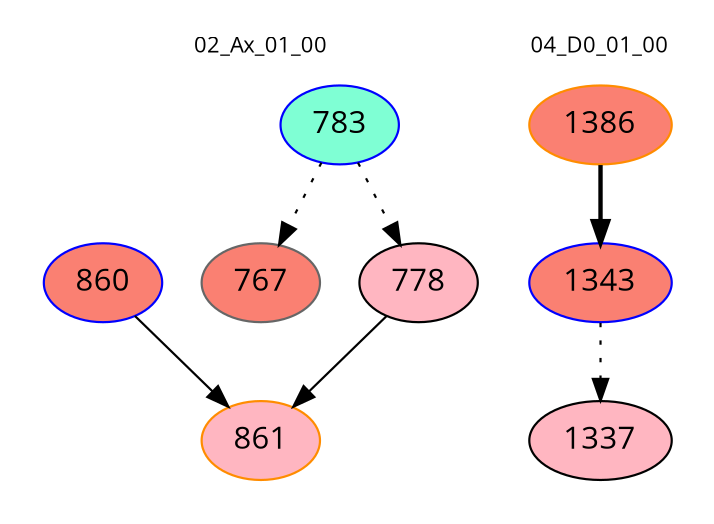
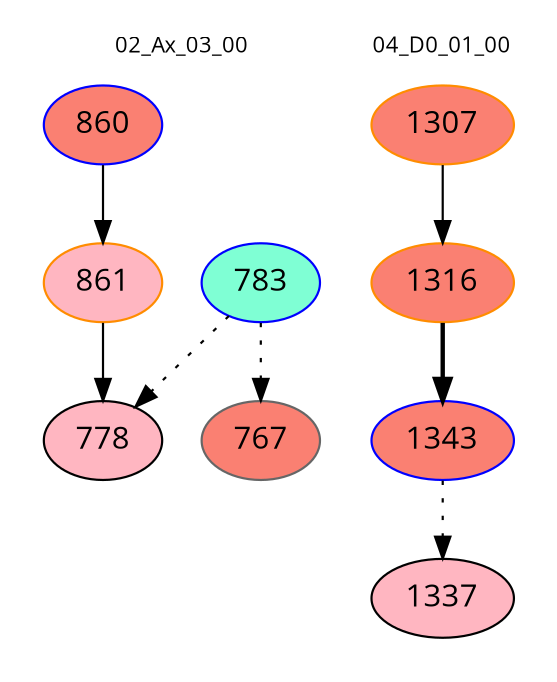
(261, 47) -> (182, 47)
none -> (443, 125)
(601, 125) -> (443, 283)
(348, 354) -> (103, 351)
